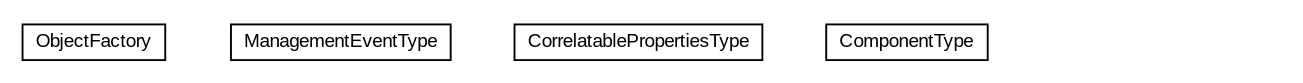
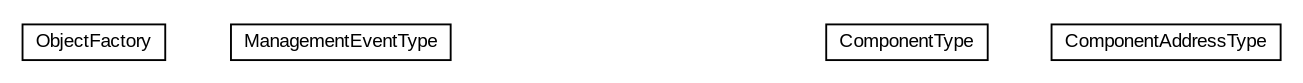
(638, 41) -> none
none -> (1166, 41)
